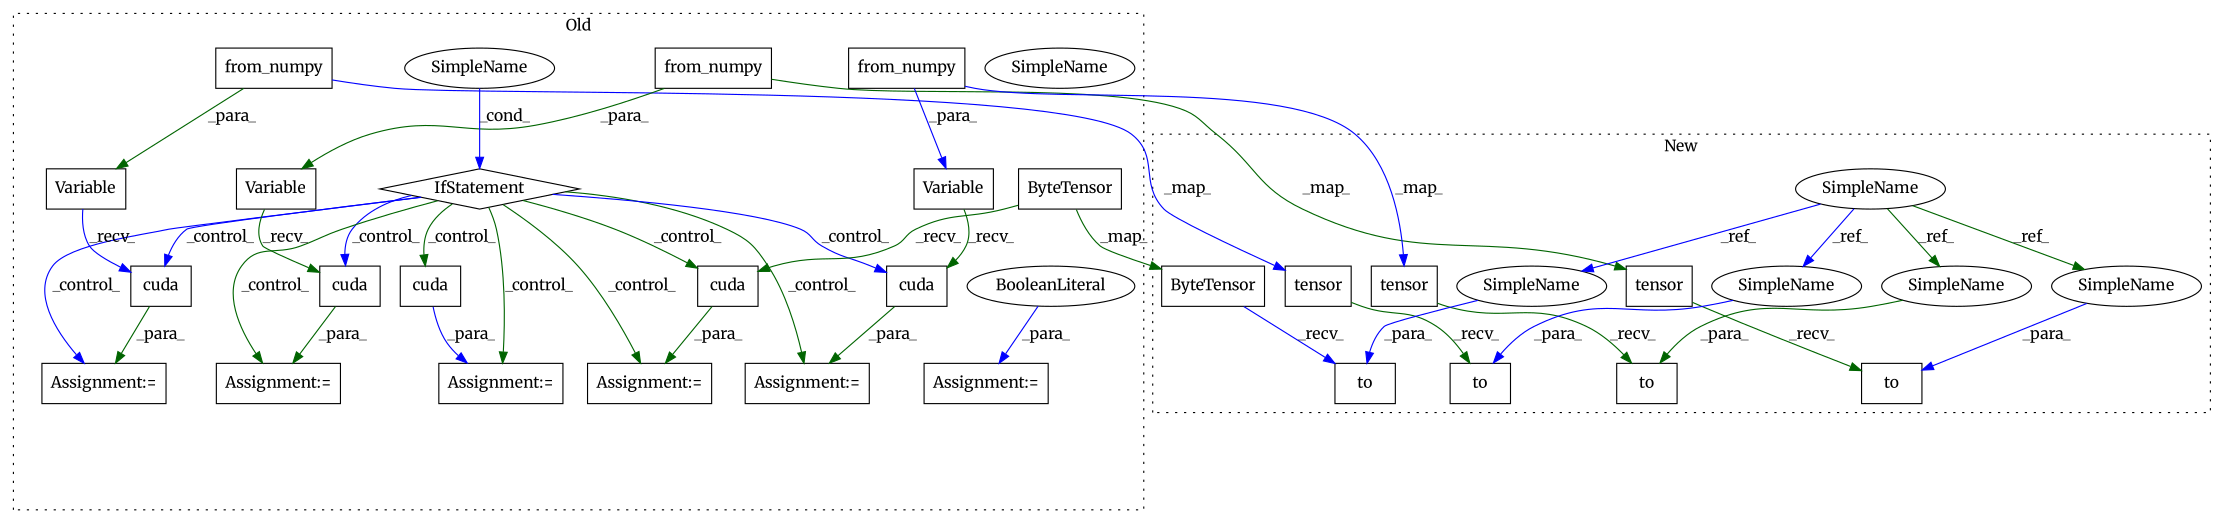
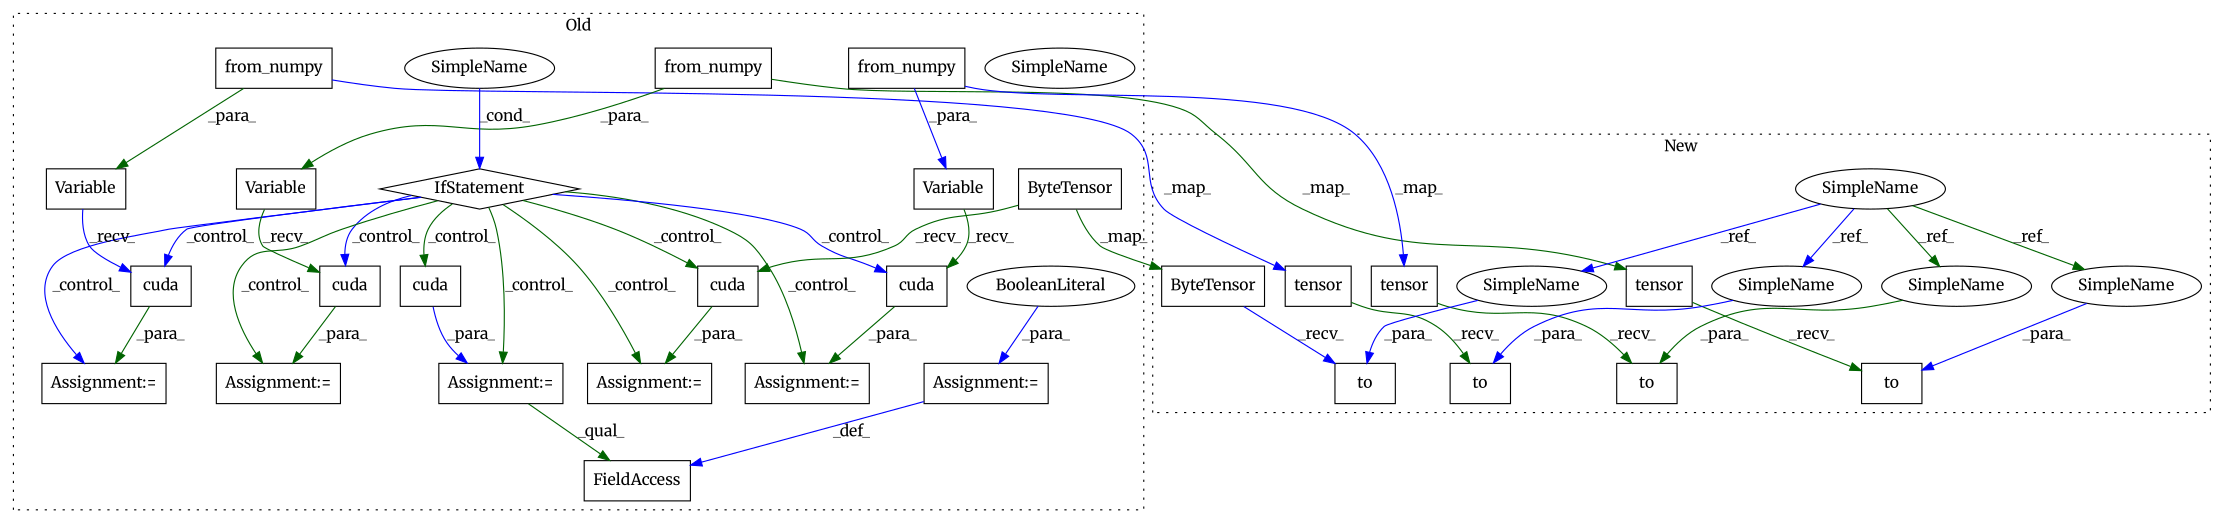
none -> (637, 481)
